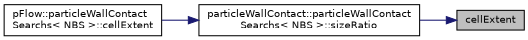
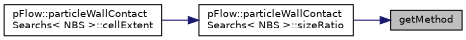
(309, 20) -> (276, 20)
(491, 20) -> (426, 20)
